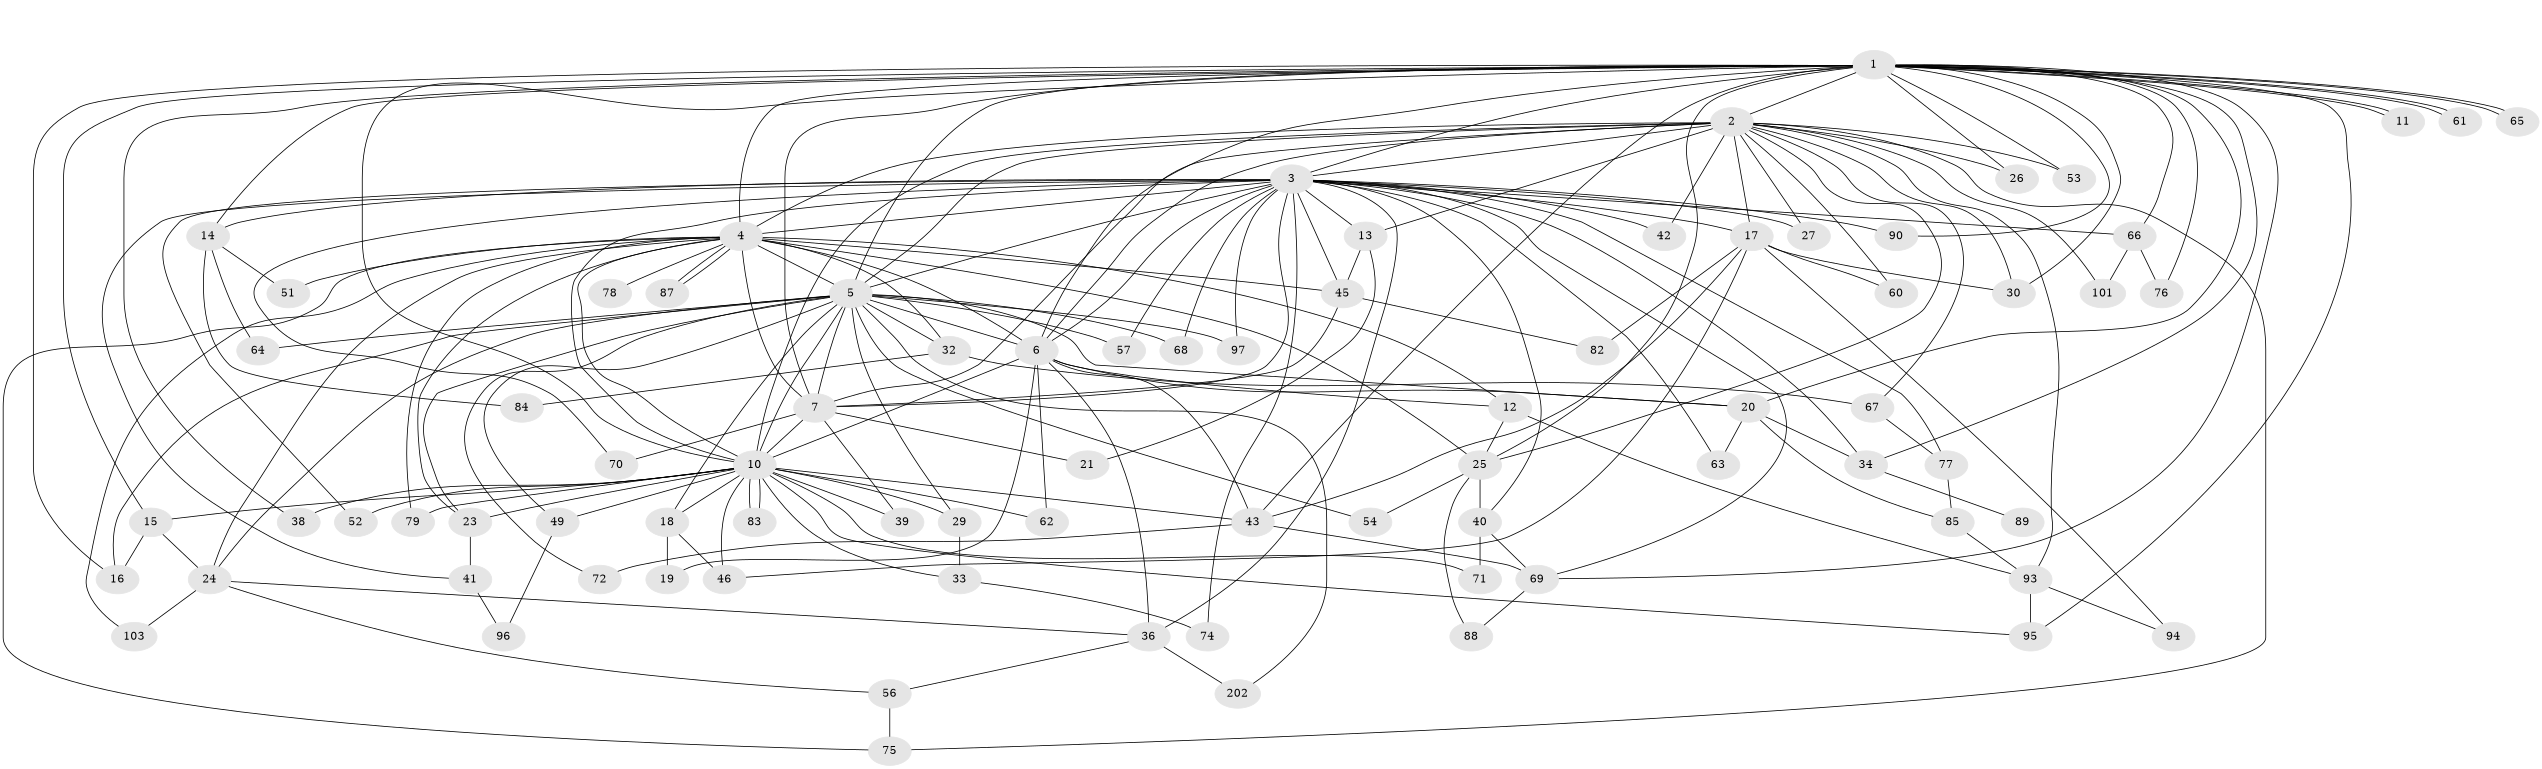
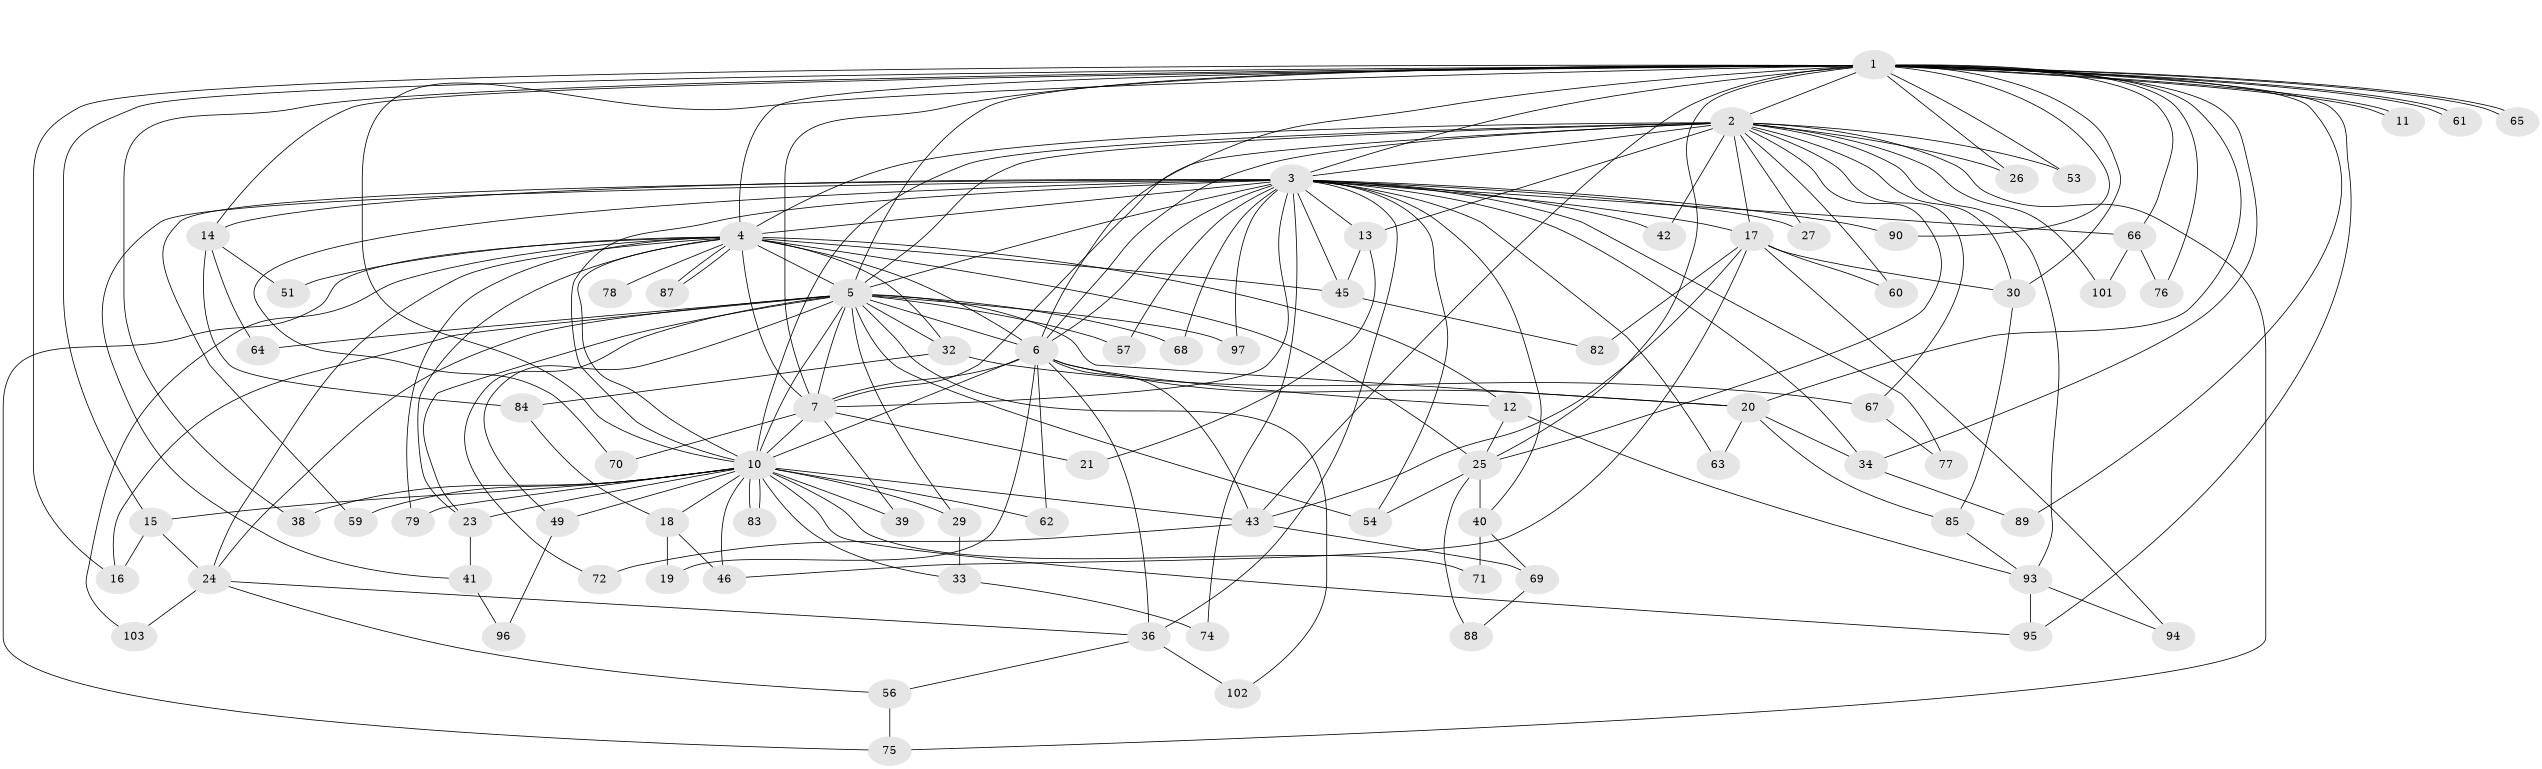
(1691, 341) -> (1442, 302)
(1103, 391) -> (926, 379)
(749, 401) -> (584, 476)
(2204, 422) -> (2339, 164)
(1949, 490) -> (1995, 411)
(356, 522) -> (356, 522)
(1238, 694) -> (1238, 694)
